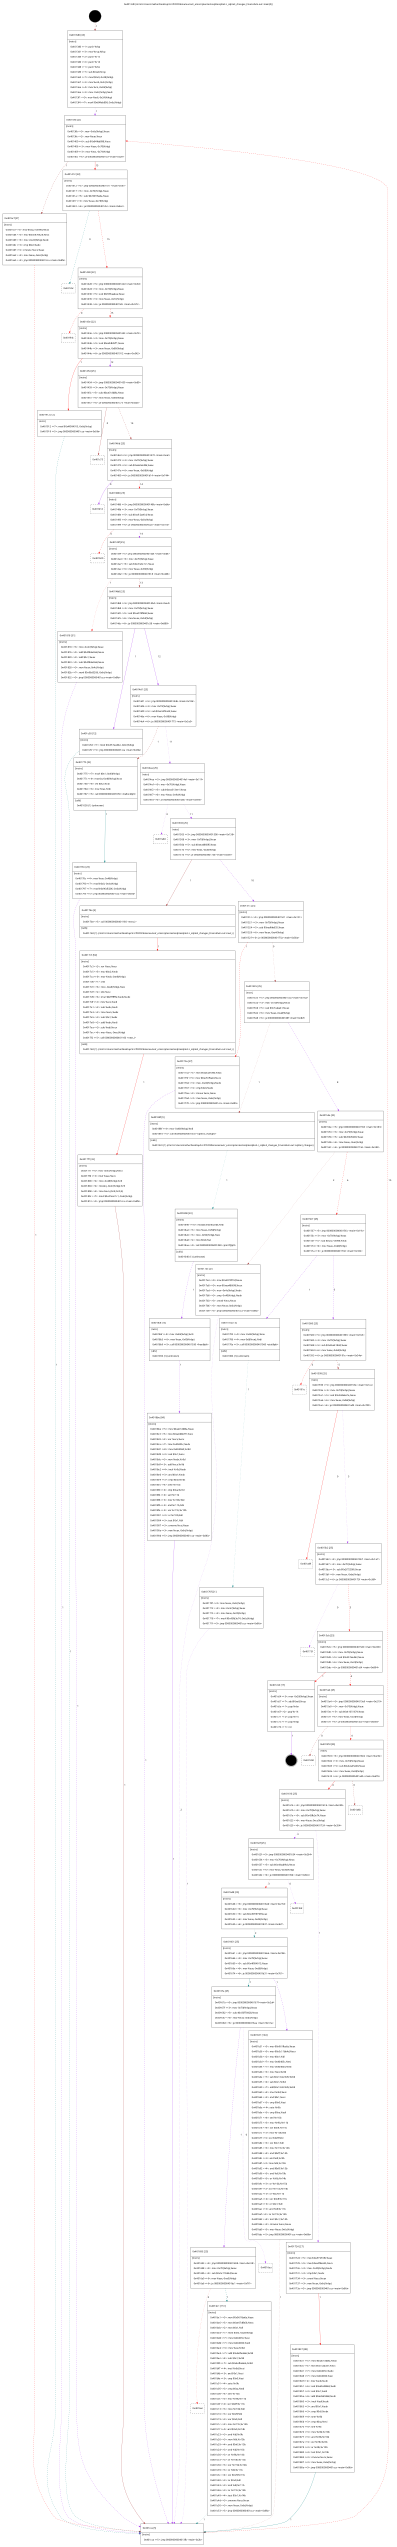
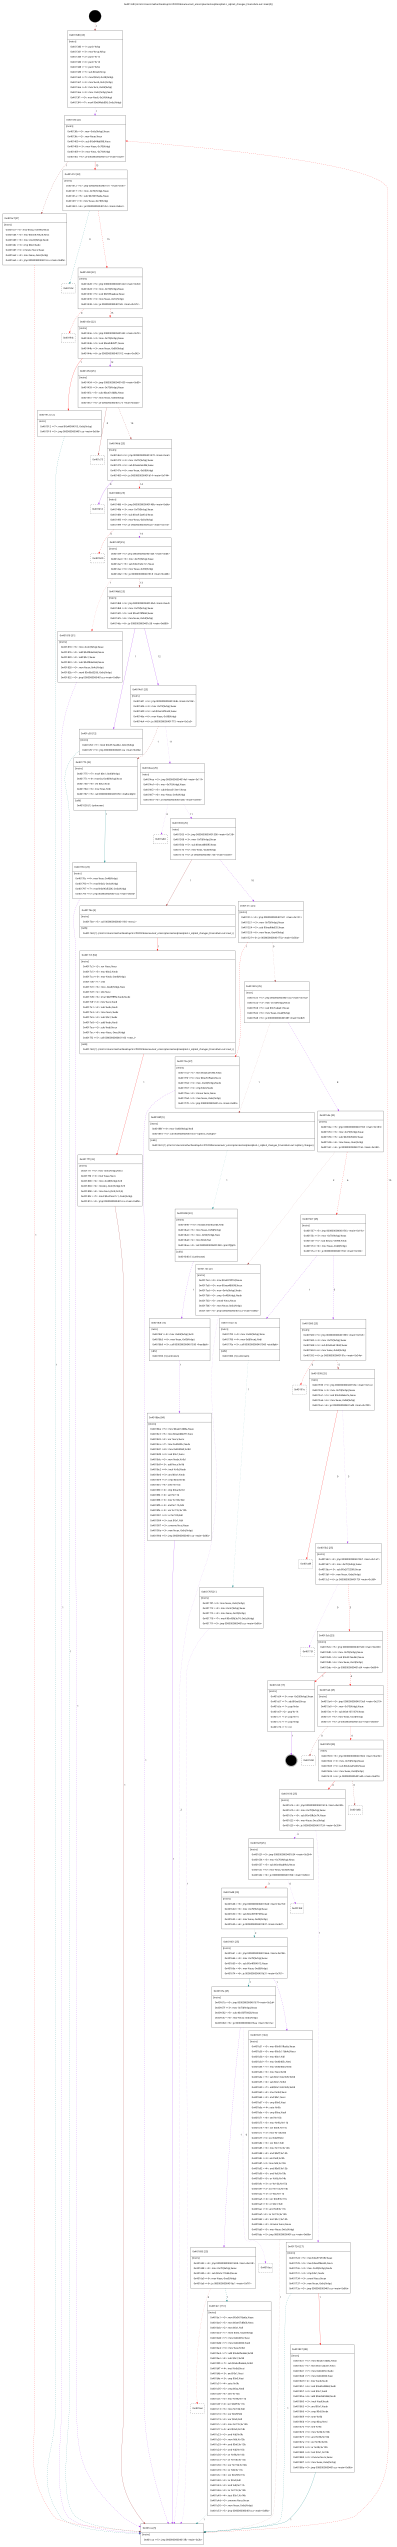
none -> (284, 2444)
